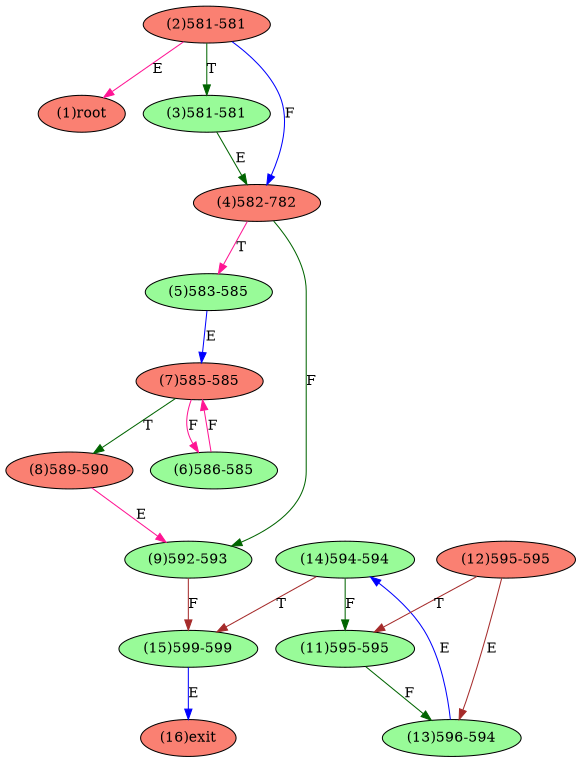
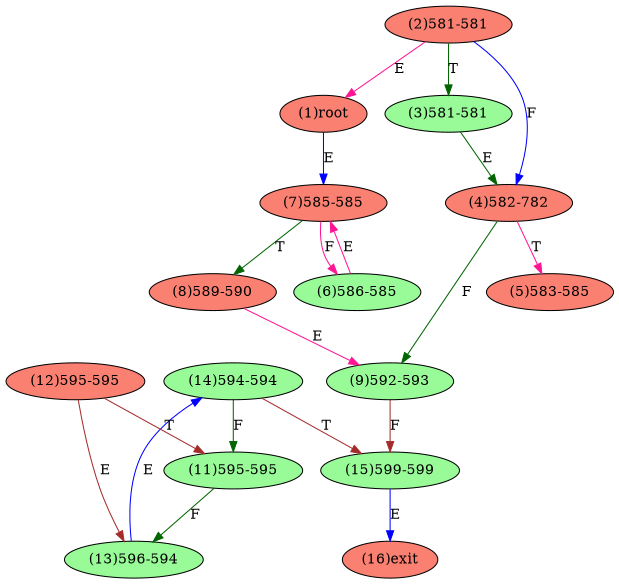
(209, 292) -> (550, 292)
(205, 332) -> (323, 153)
(213, 426) -> (349, 248)
